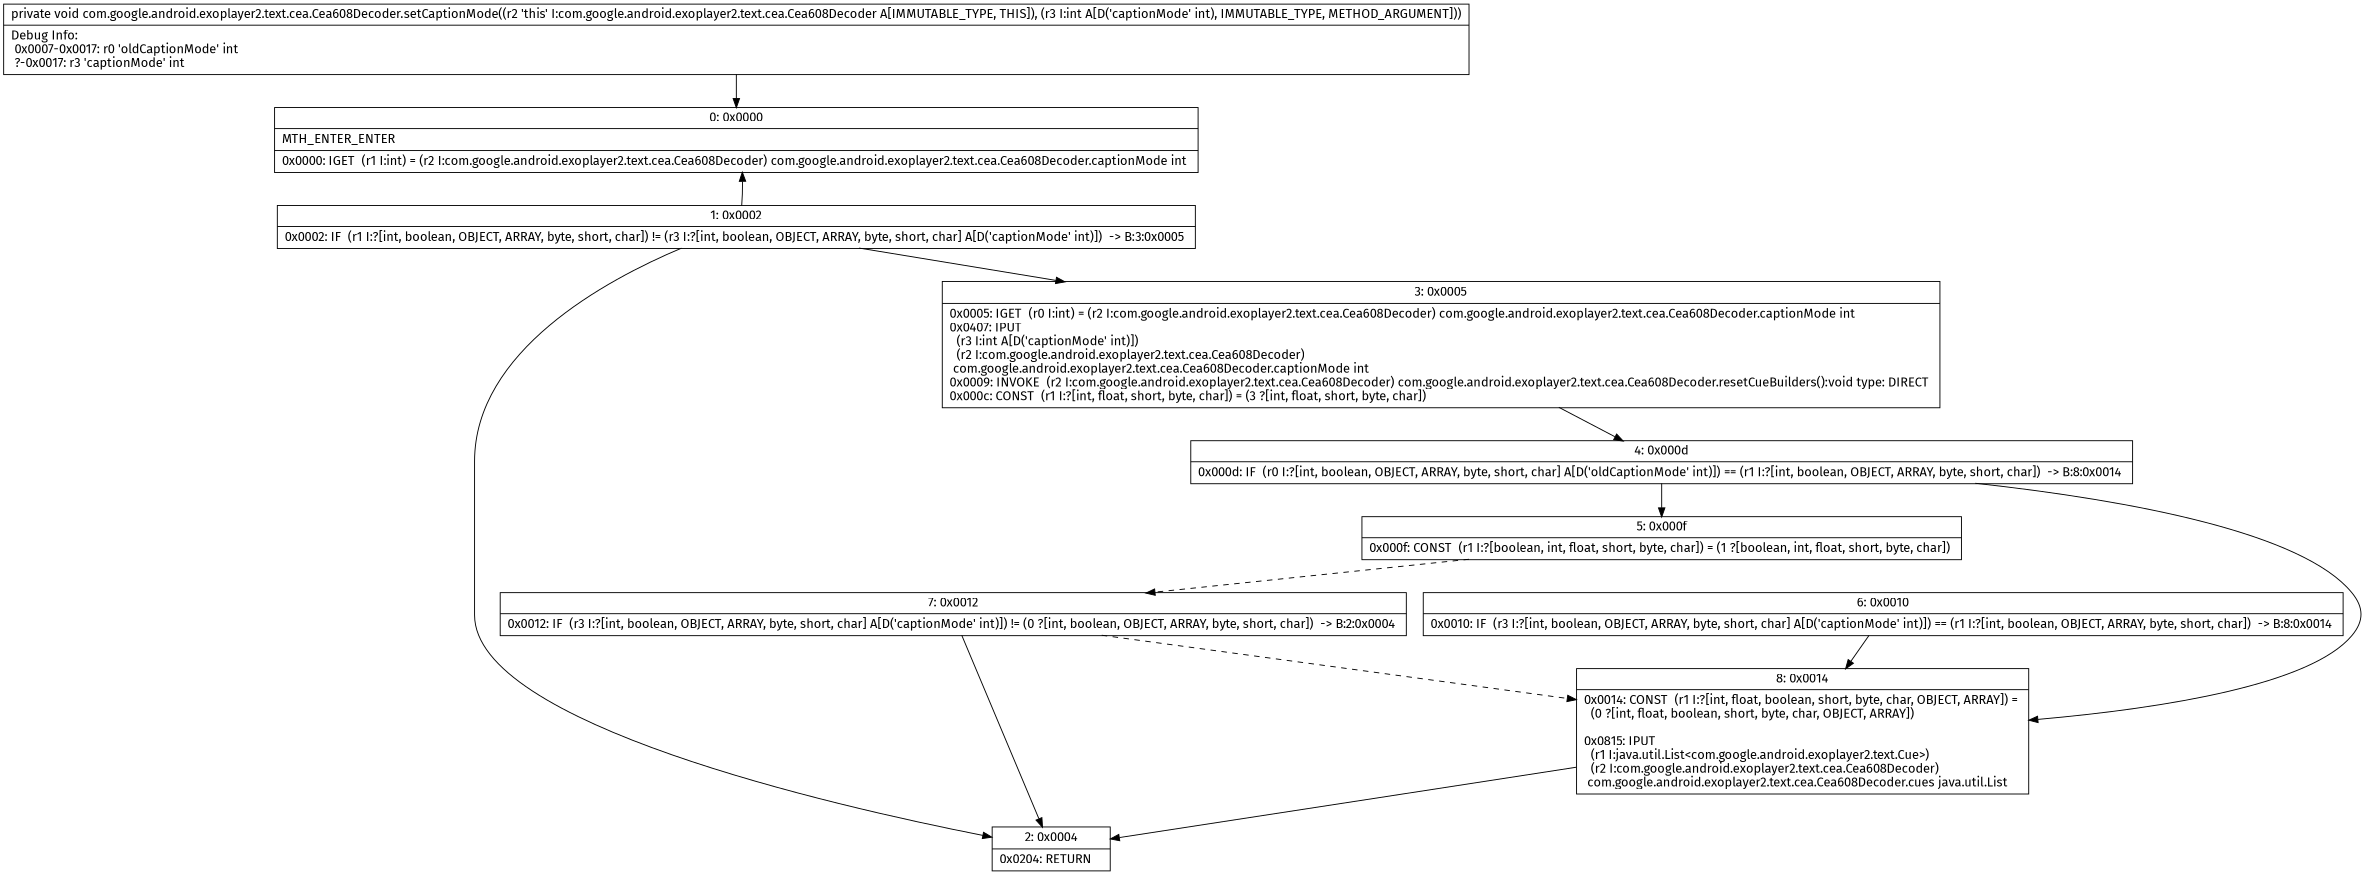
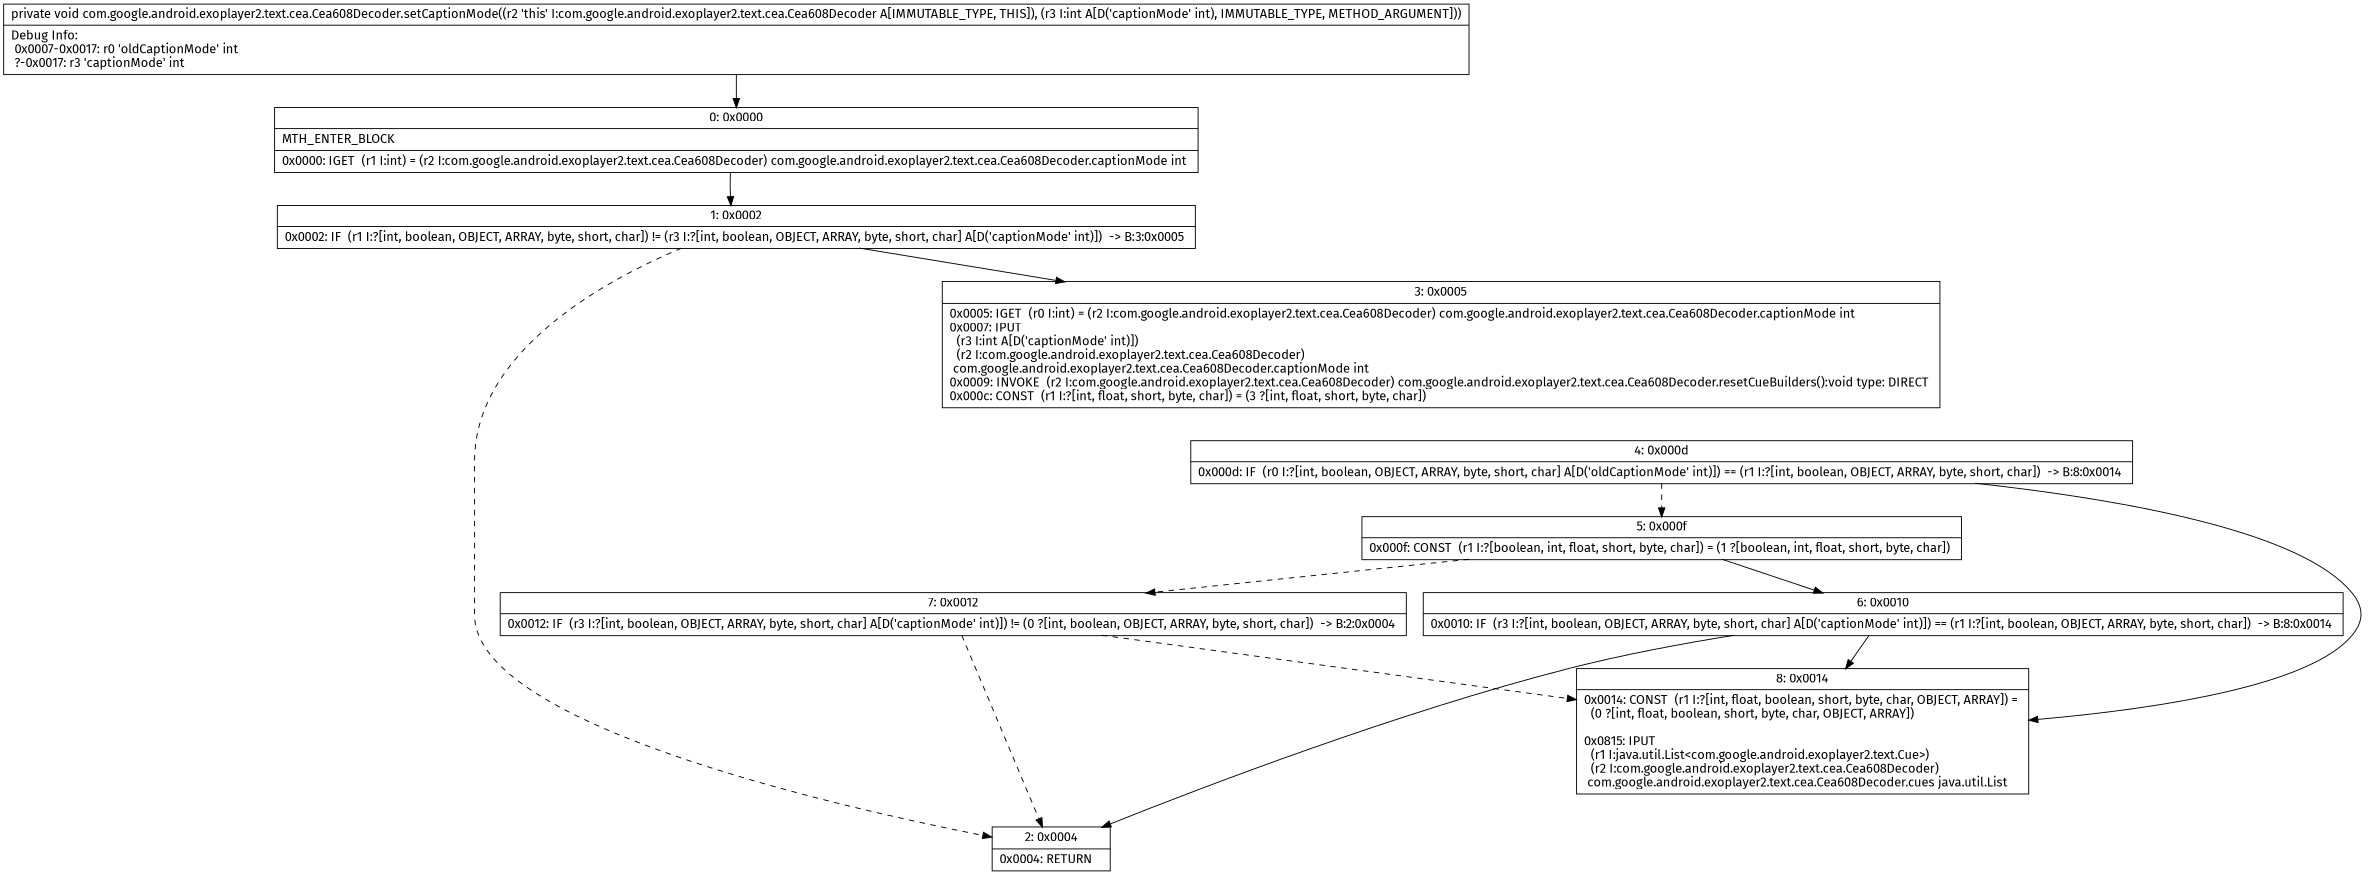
(339, 139) -> (339, 139)
(742, 194) -> (730, 184)
(989, 328) -> (989, 328)
(1587, 422) -> none
(1662, 496) -> (1662, 496)
none -> (1768, 575)
(498, 661) -> (498, 661)
(1000, 727) -> (1000, 727)
(1348, 802) -> (1417, 713)
(1051, 859) -> (1051, 859)
